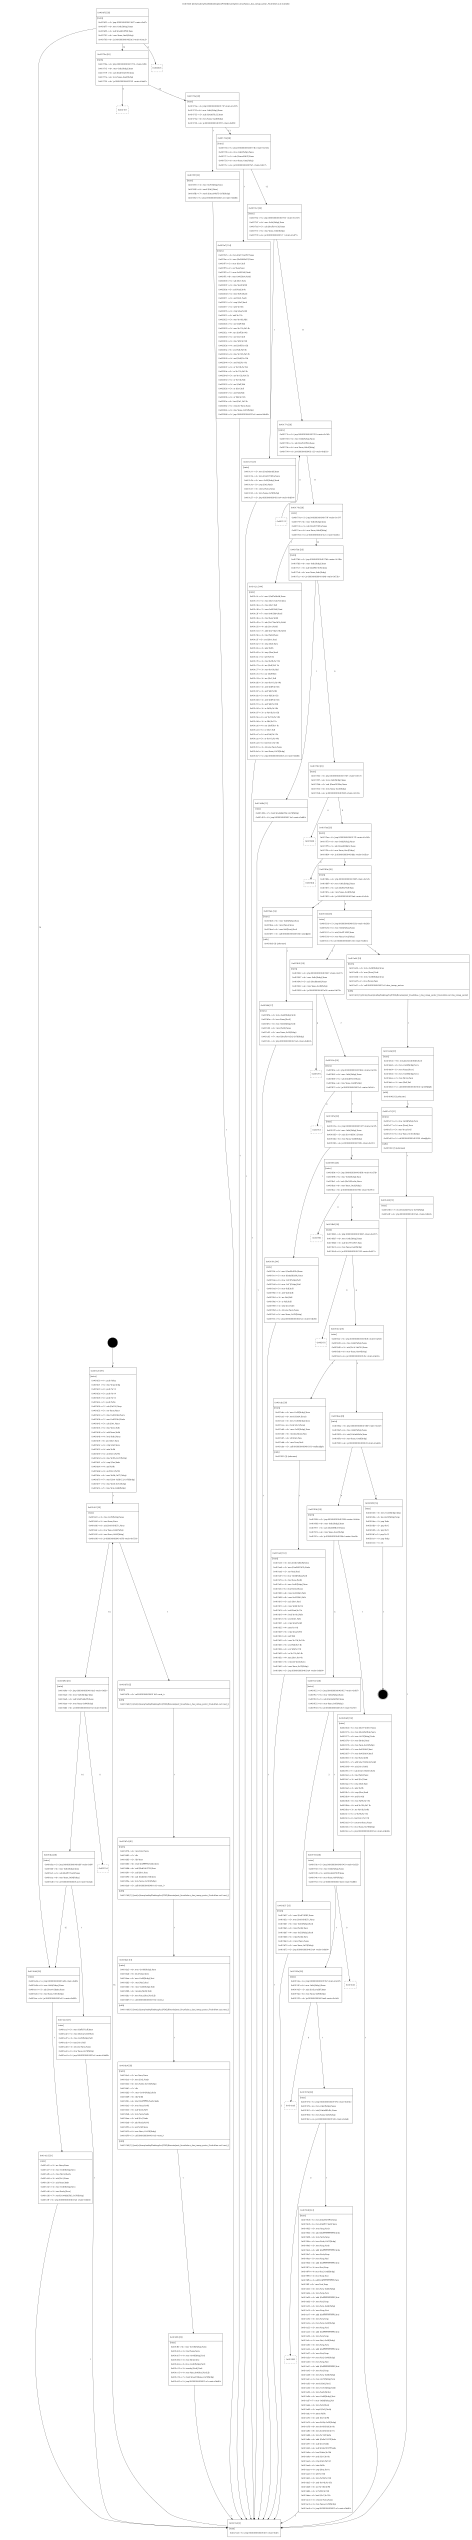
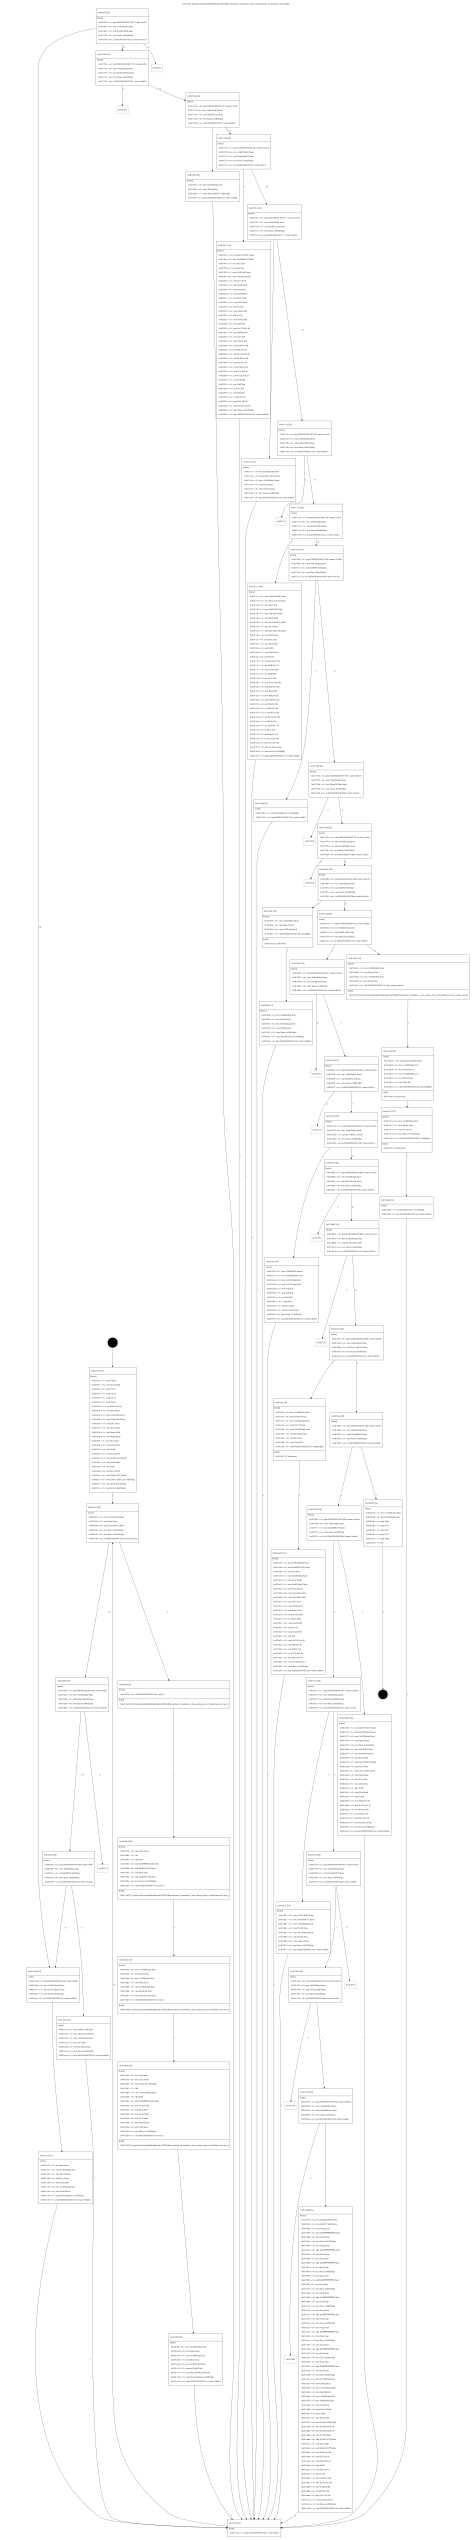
(298, 491) -> (303, 493)
